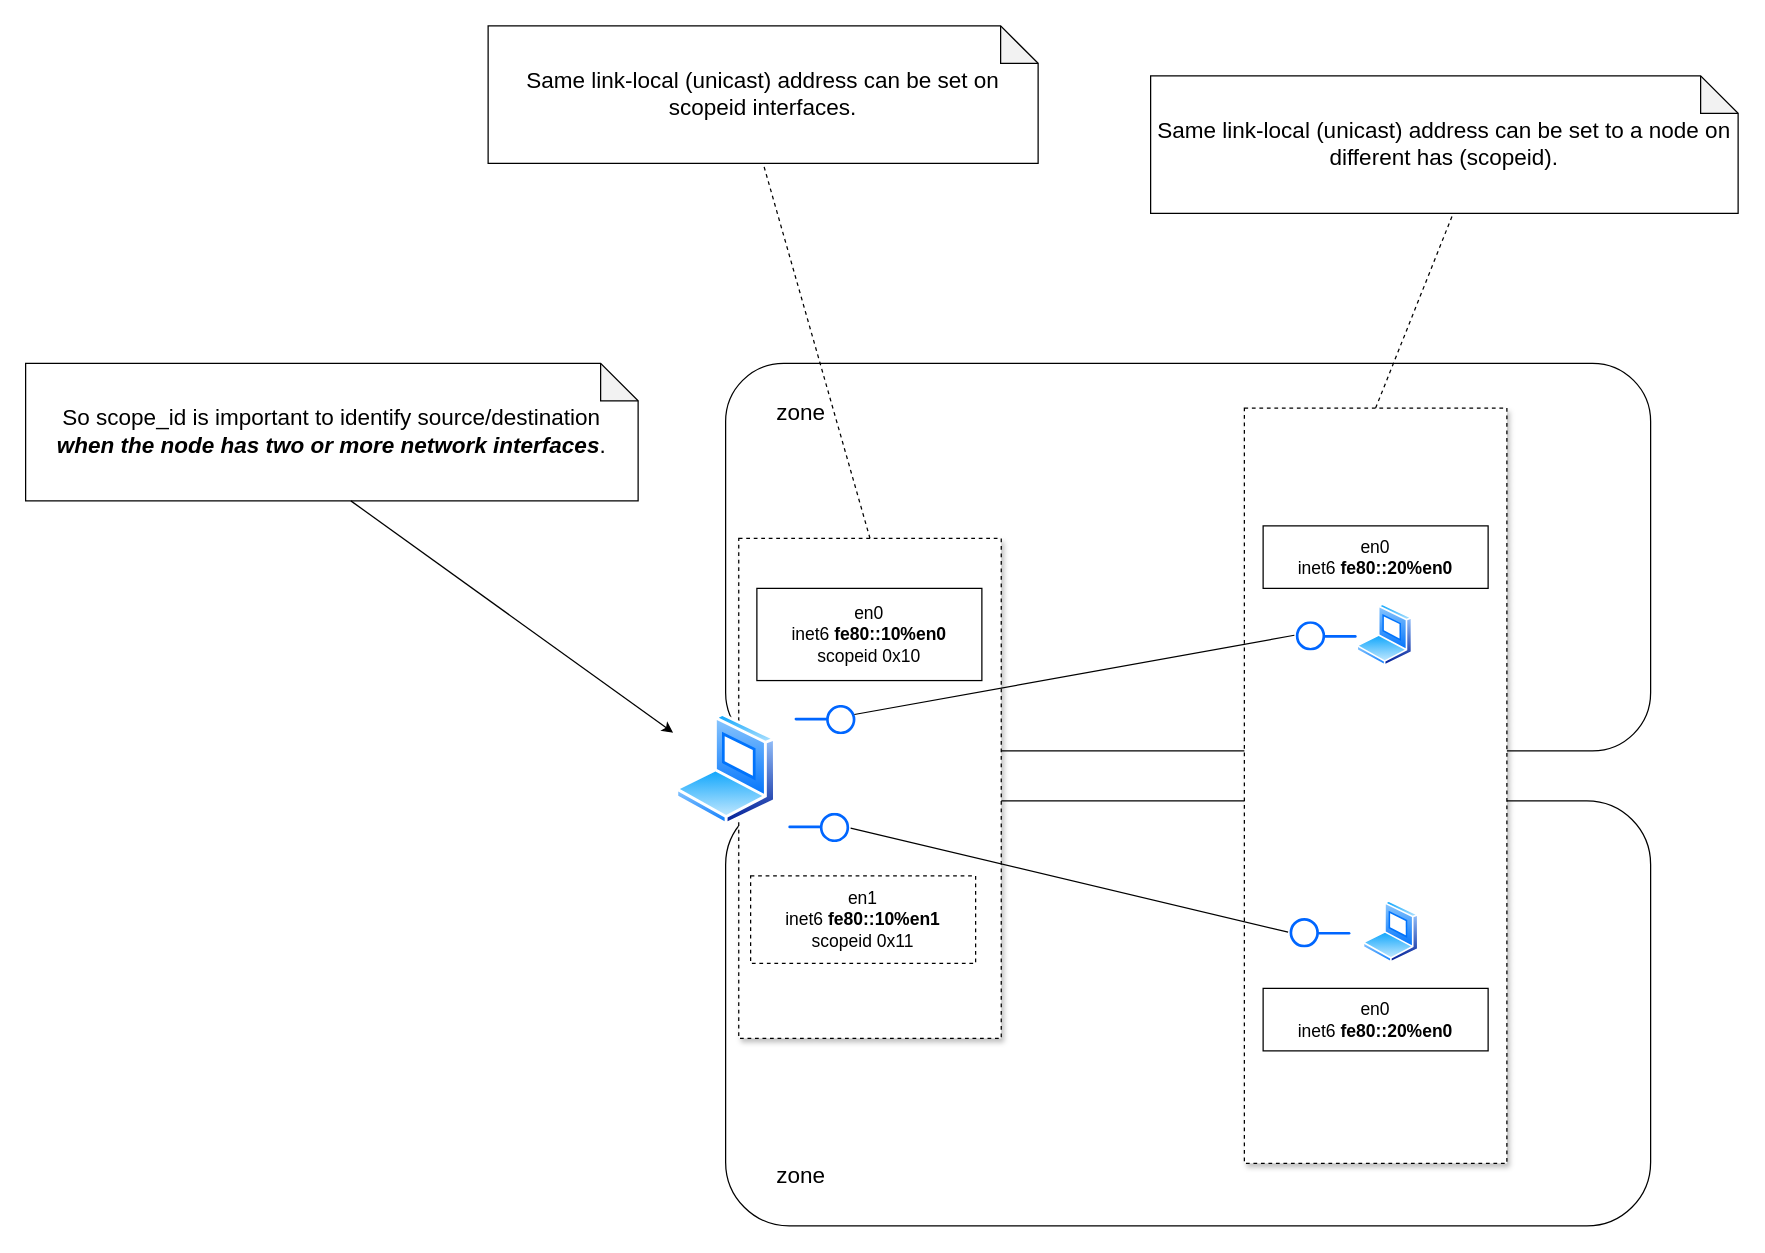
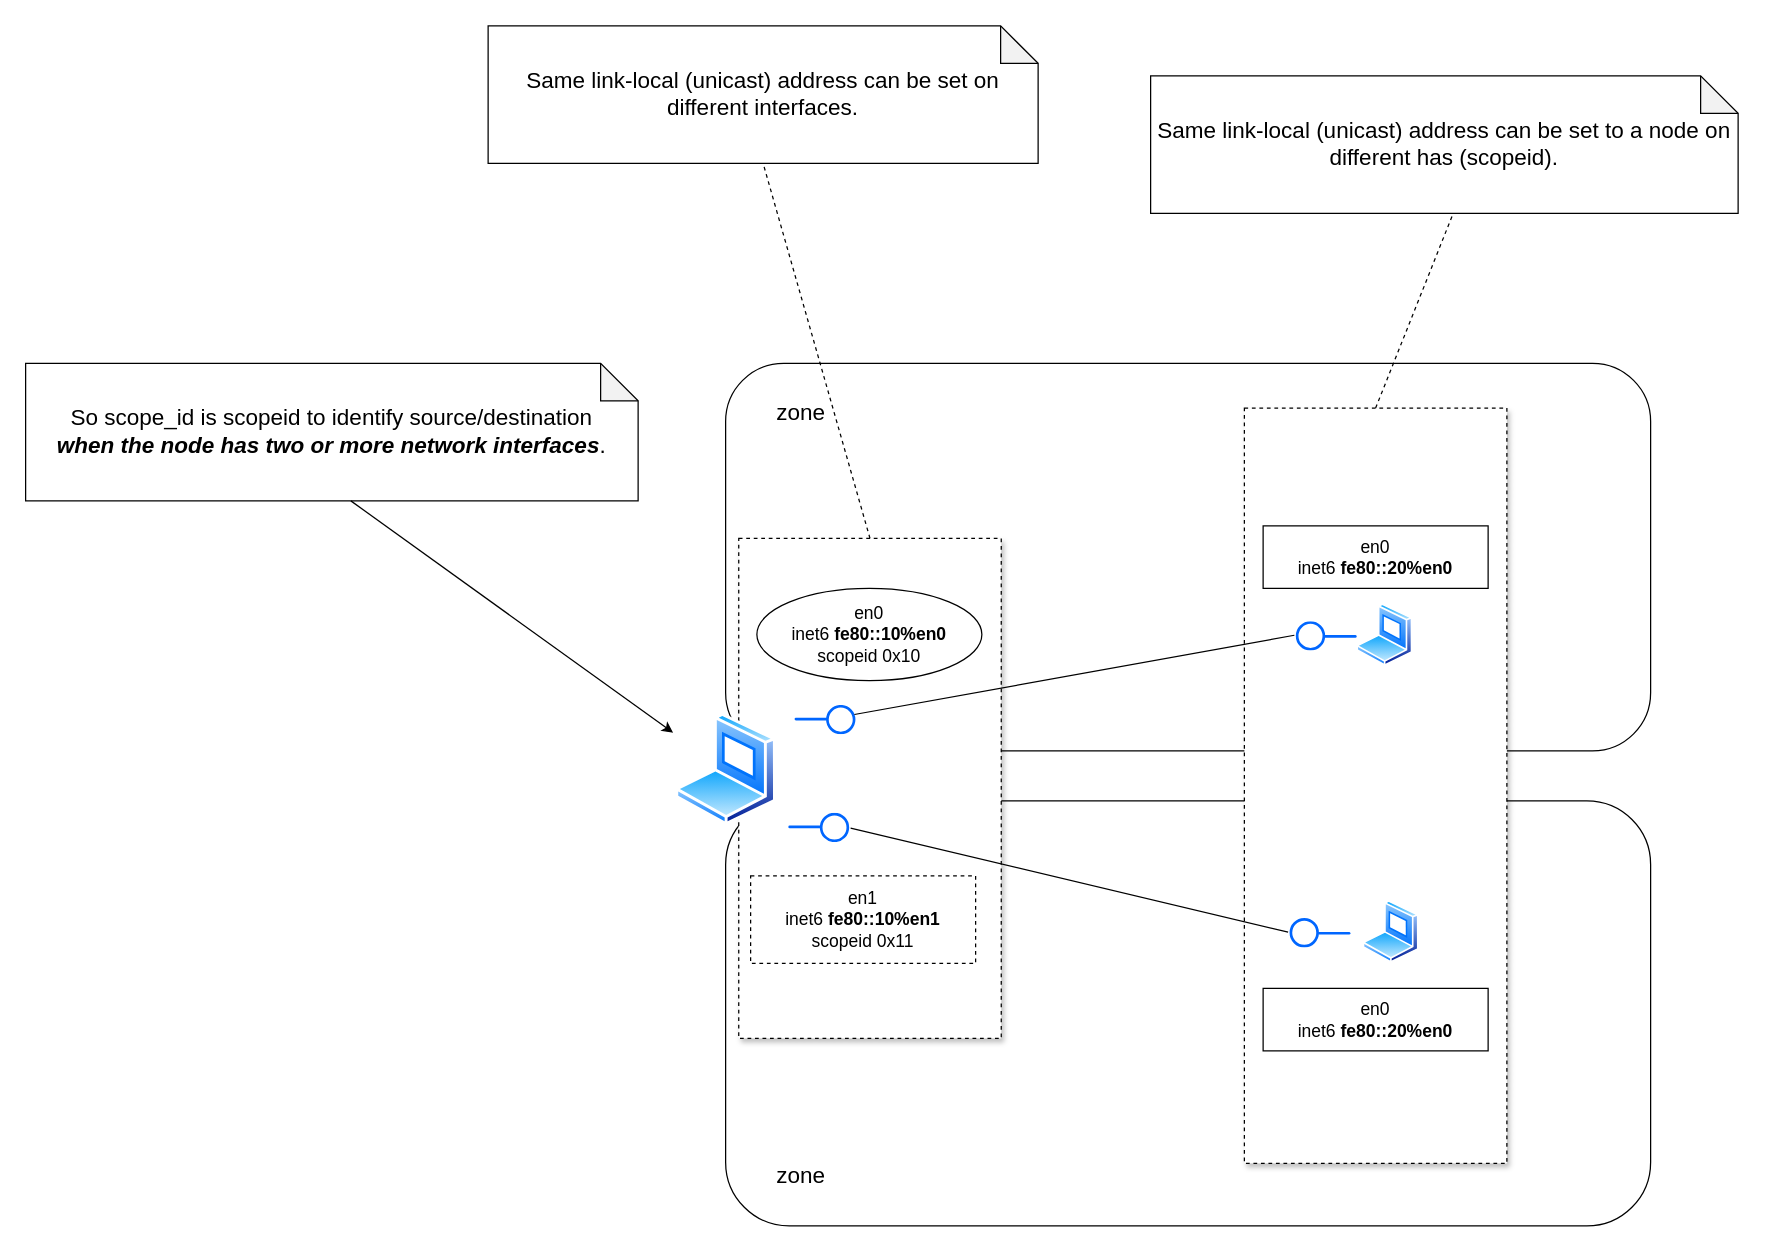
(763, 94) -> (763, 94)
(332, 432) -> (332, 432)
(869, 634) -> (869, 634)
